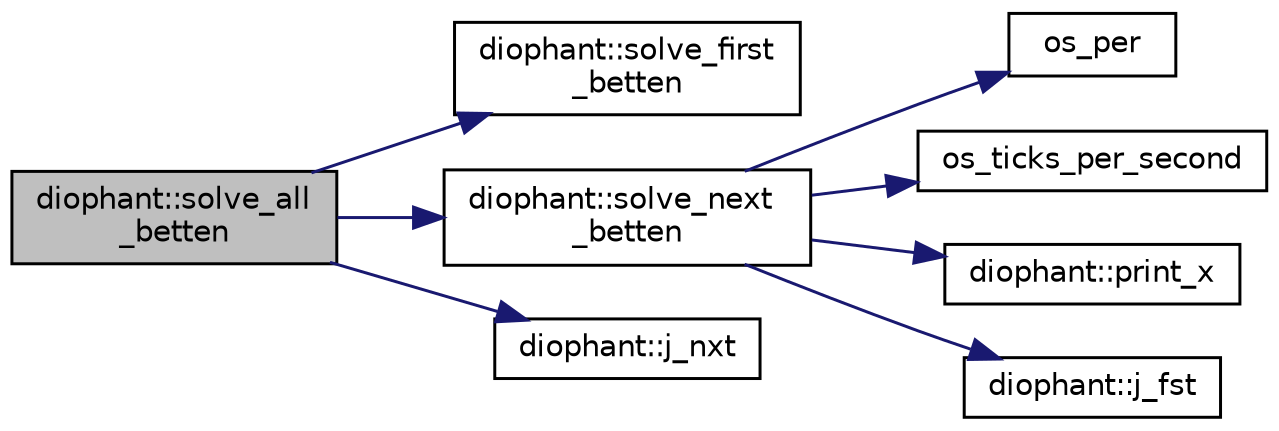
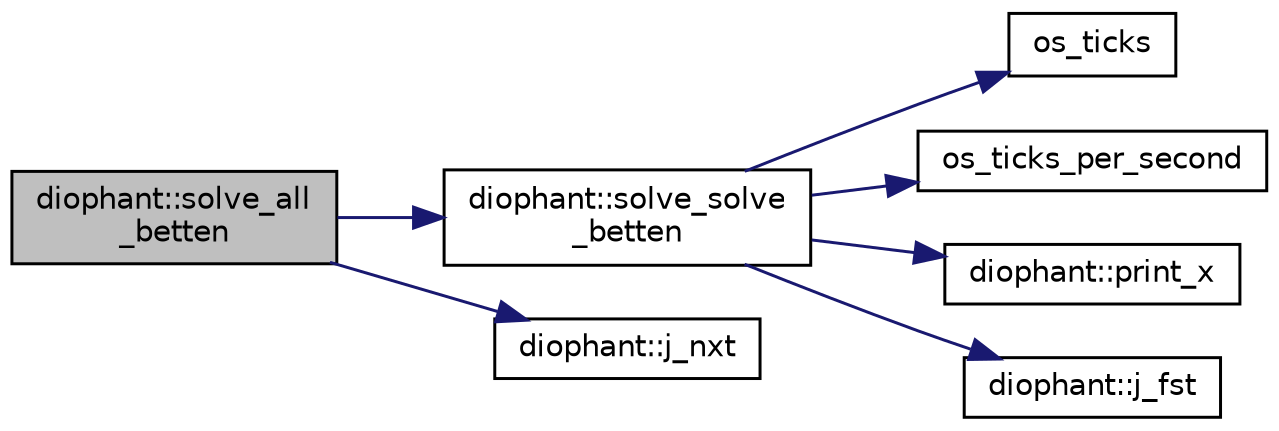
(1092, 45) -> (1092, 45)
(627, 69) -> none
(627, 218) -> (627, 218)
